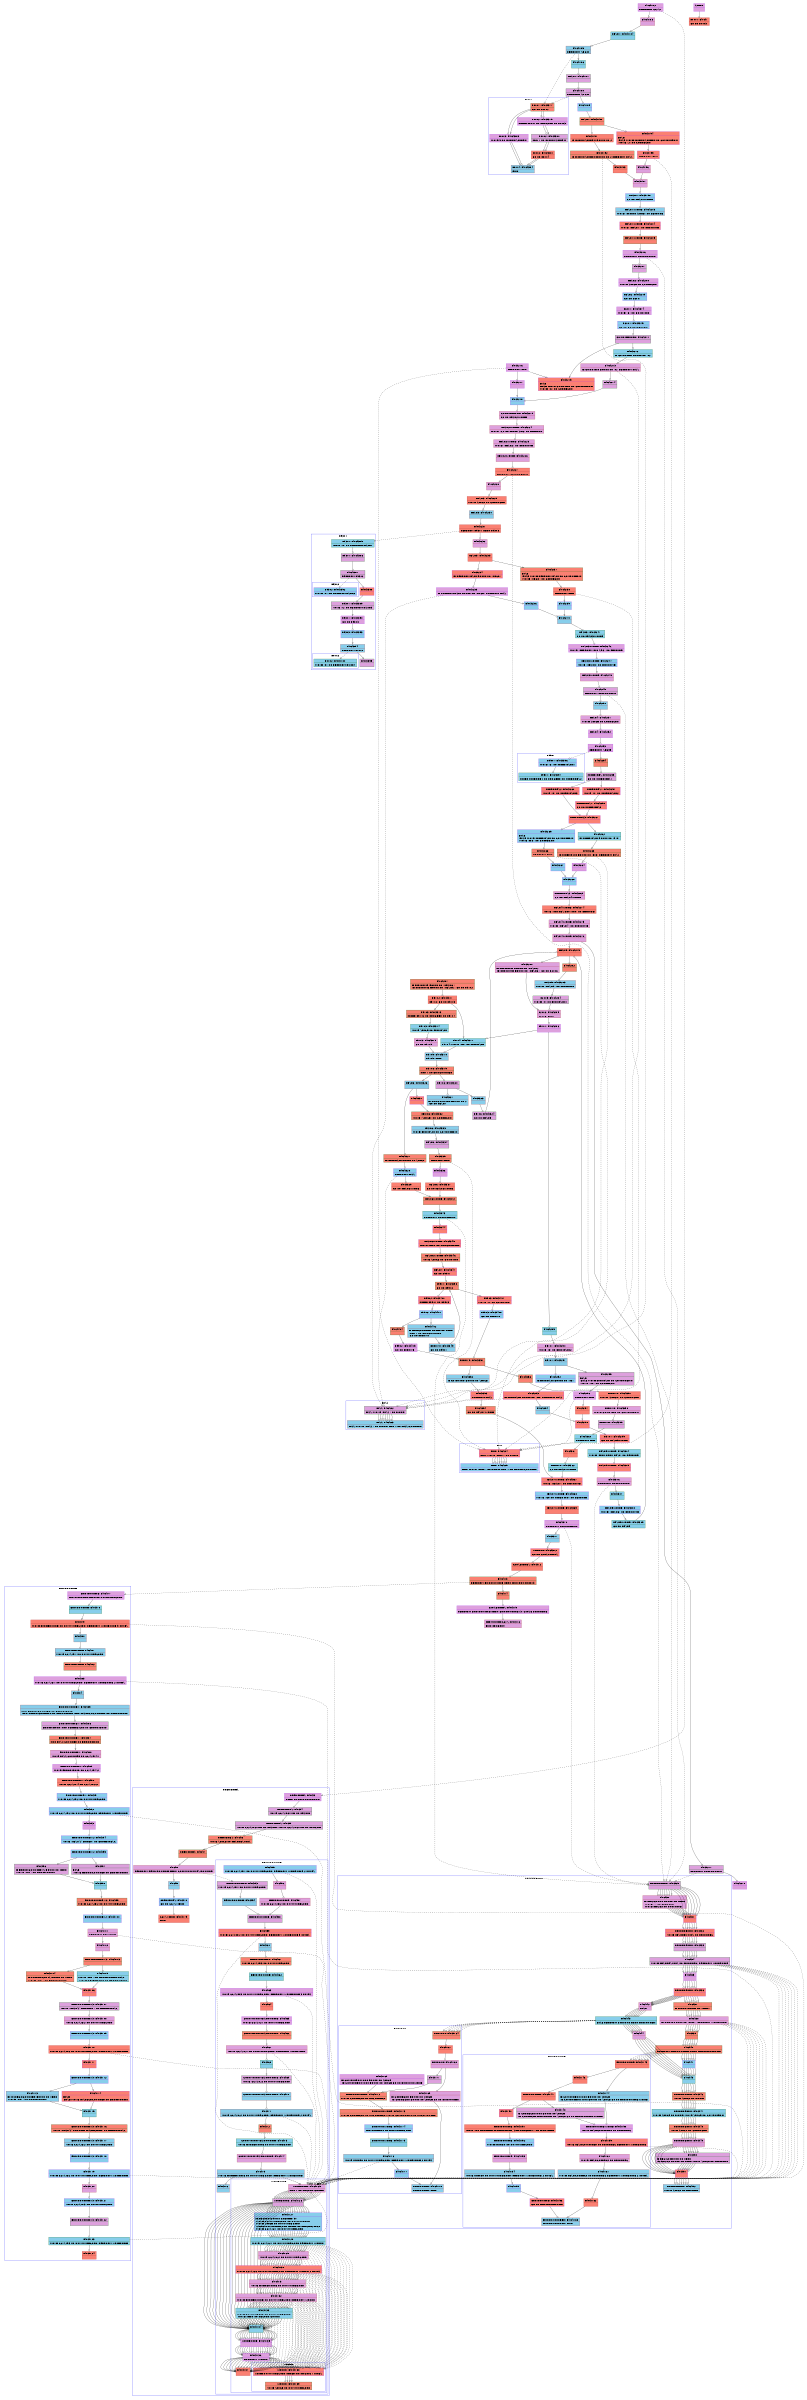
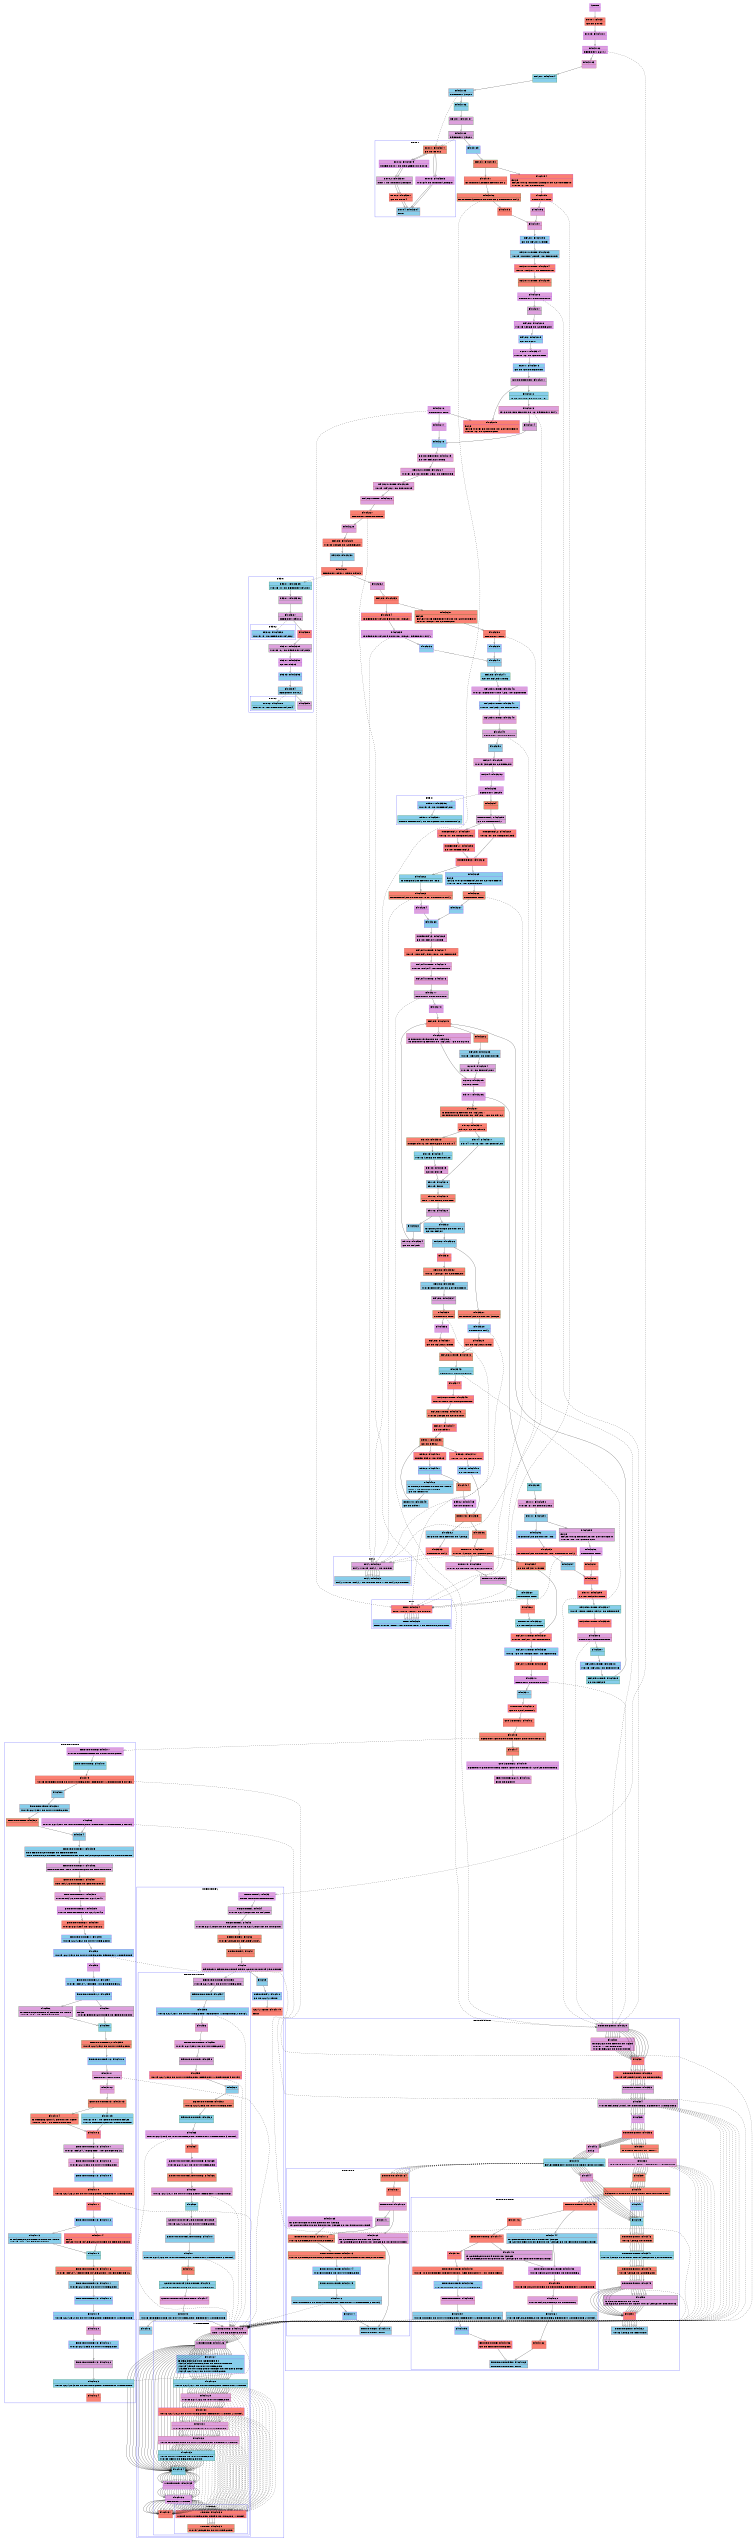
none -> (595, 36)
(569, 943) -> (437, 1015)
(512, 1034) -> (473, 1103)
(427, 1077) -> (444, 1235)
(80, 1673) -> (55, 1830)
(252, 1910) -> (205, 2003)
